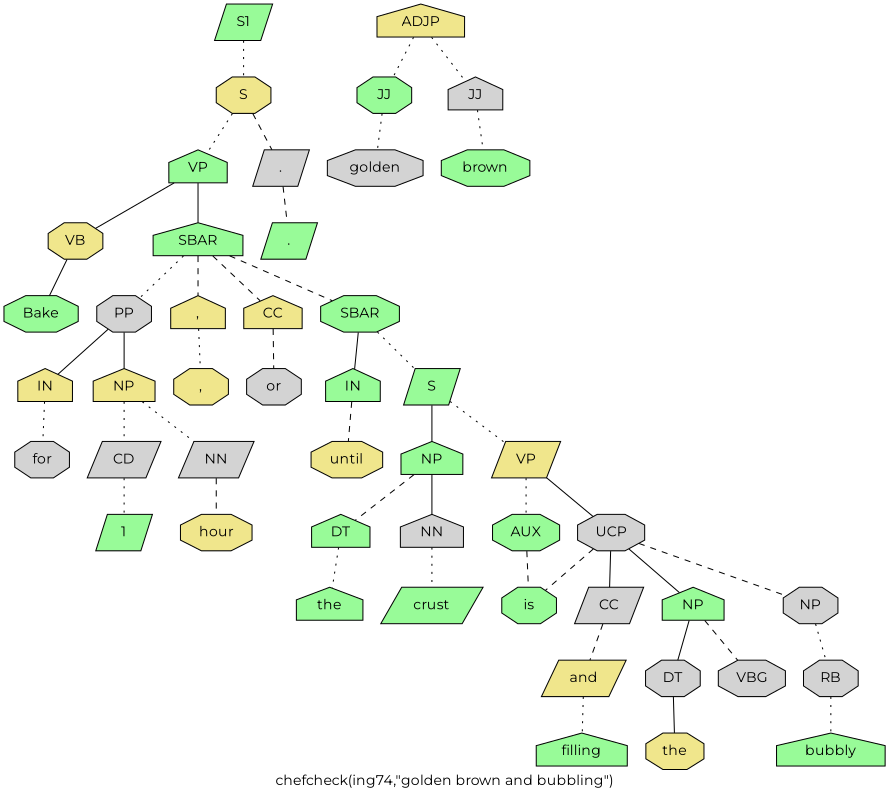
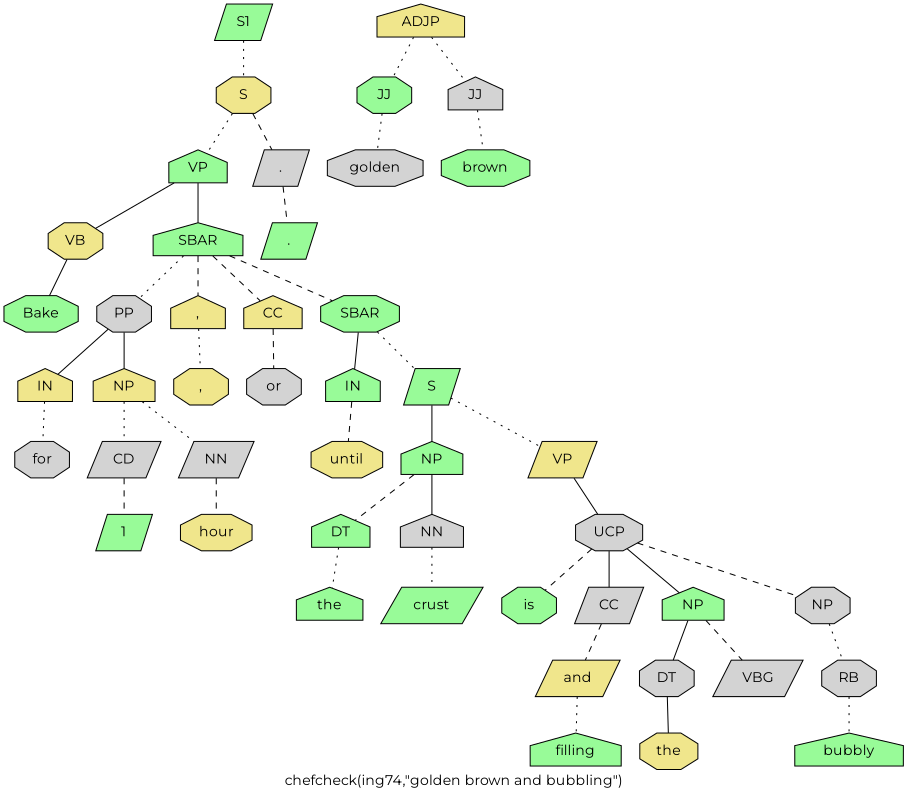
(124, 496) -> (124, 496)
(526, 533) -> none
(752, 678) -> (758, 678)
